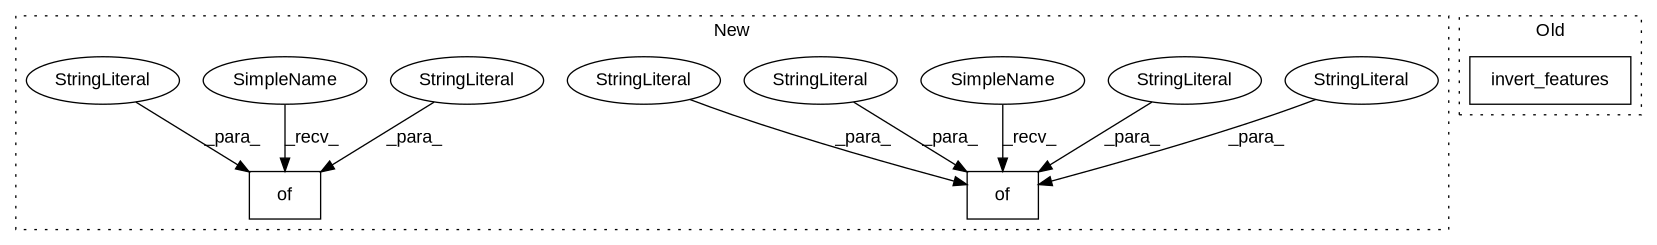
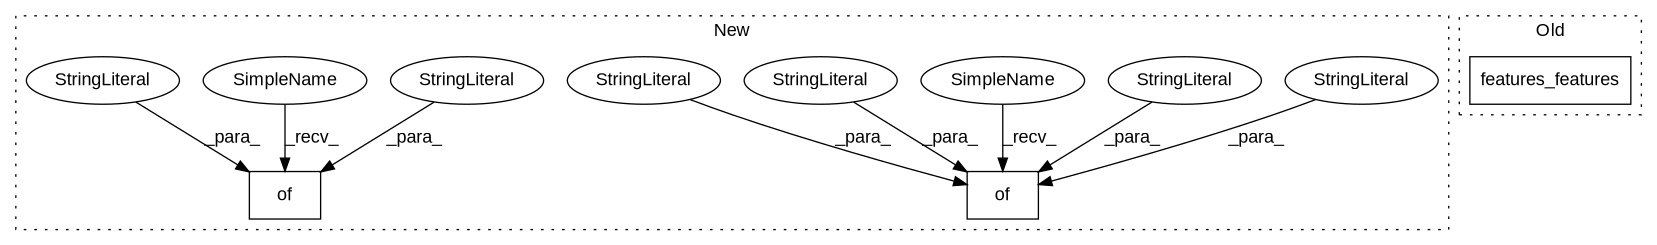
(1550, 80) -> (1550, 80)
